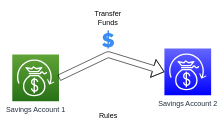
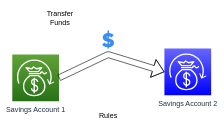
(108, 18) -> (60, 18)
